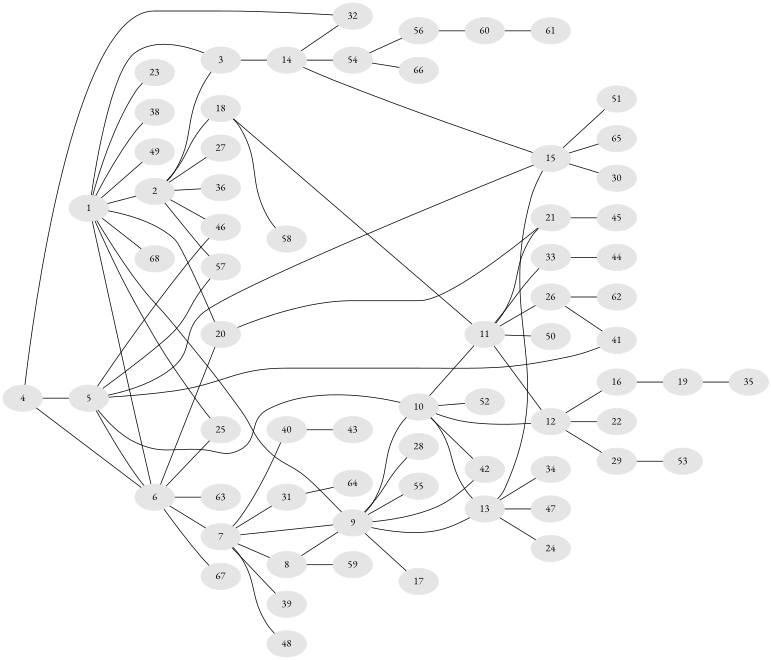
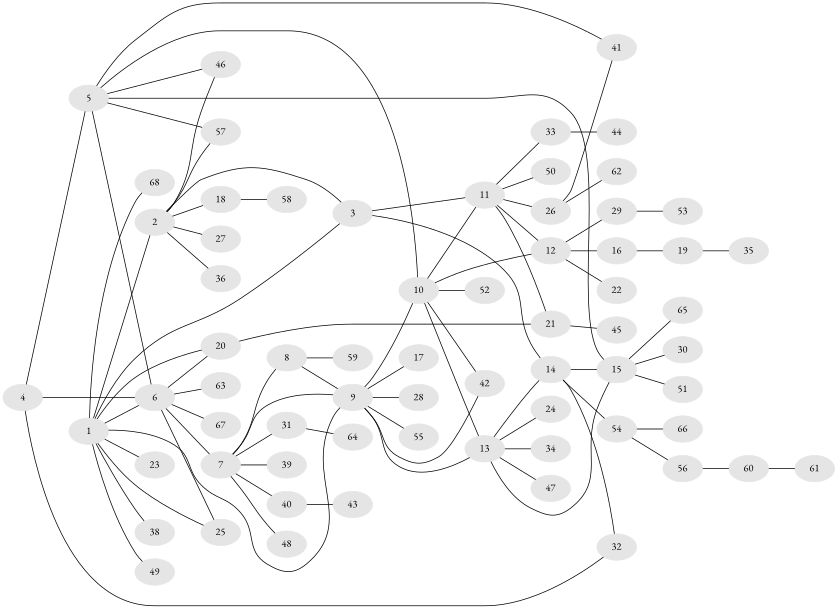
(353, 221) -> (419, 204)
none -> (516, 408)
